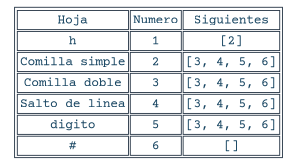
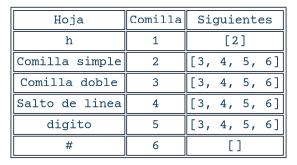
(156, 20) -> (156, 20)
